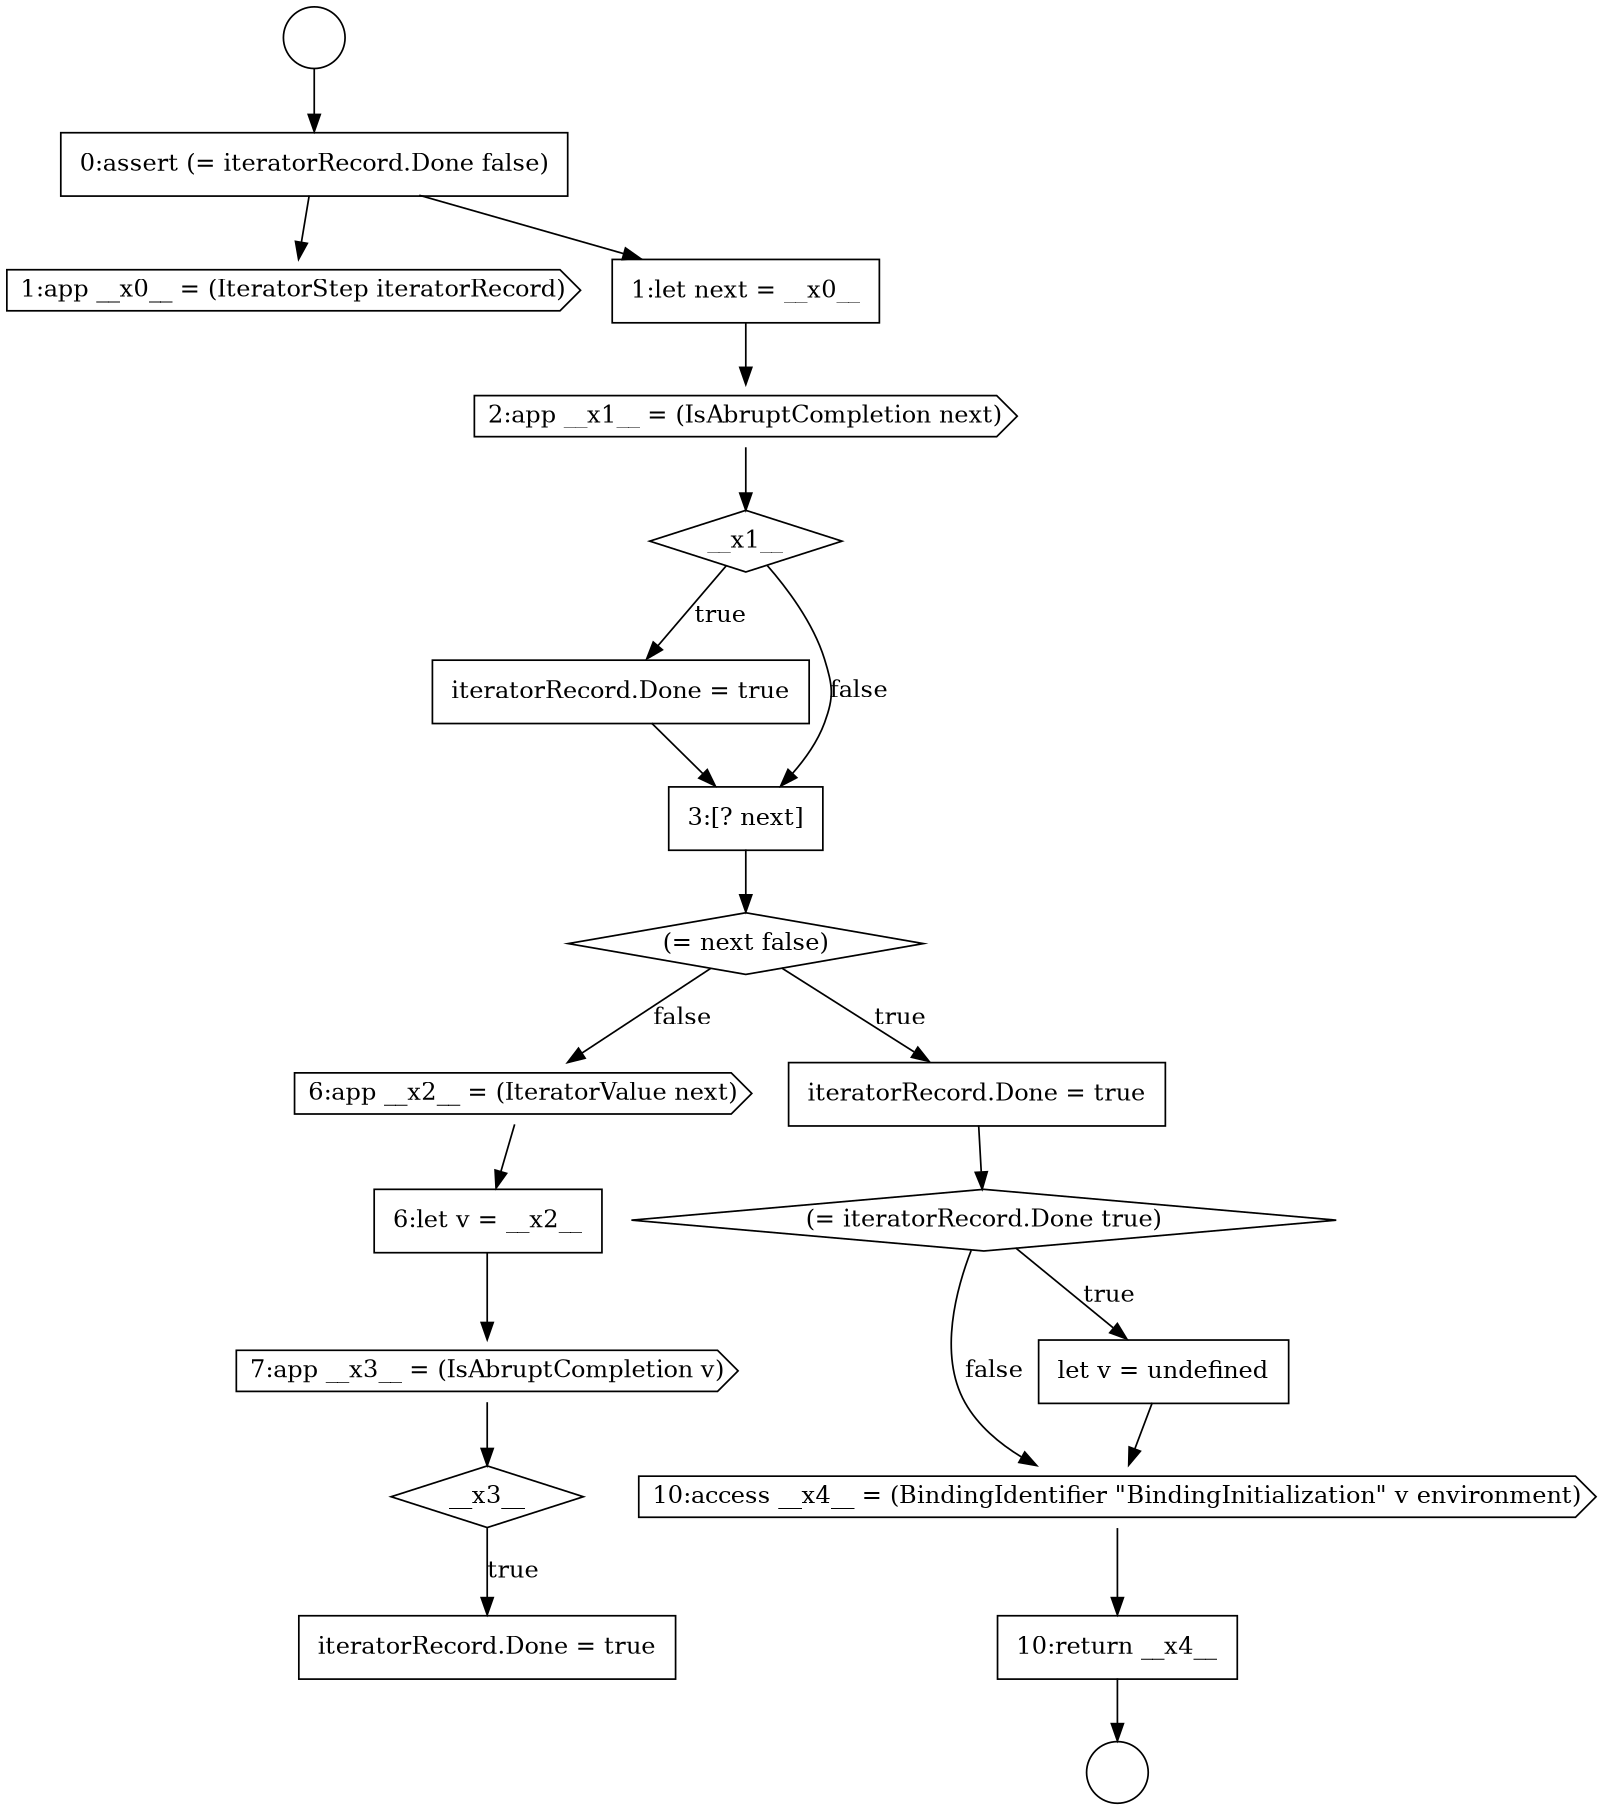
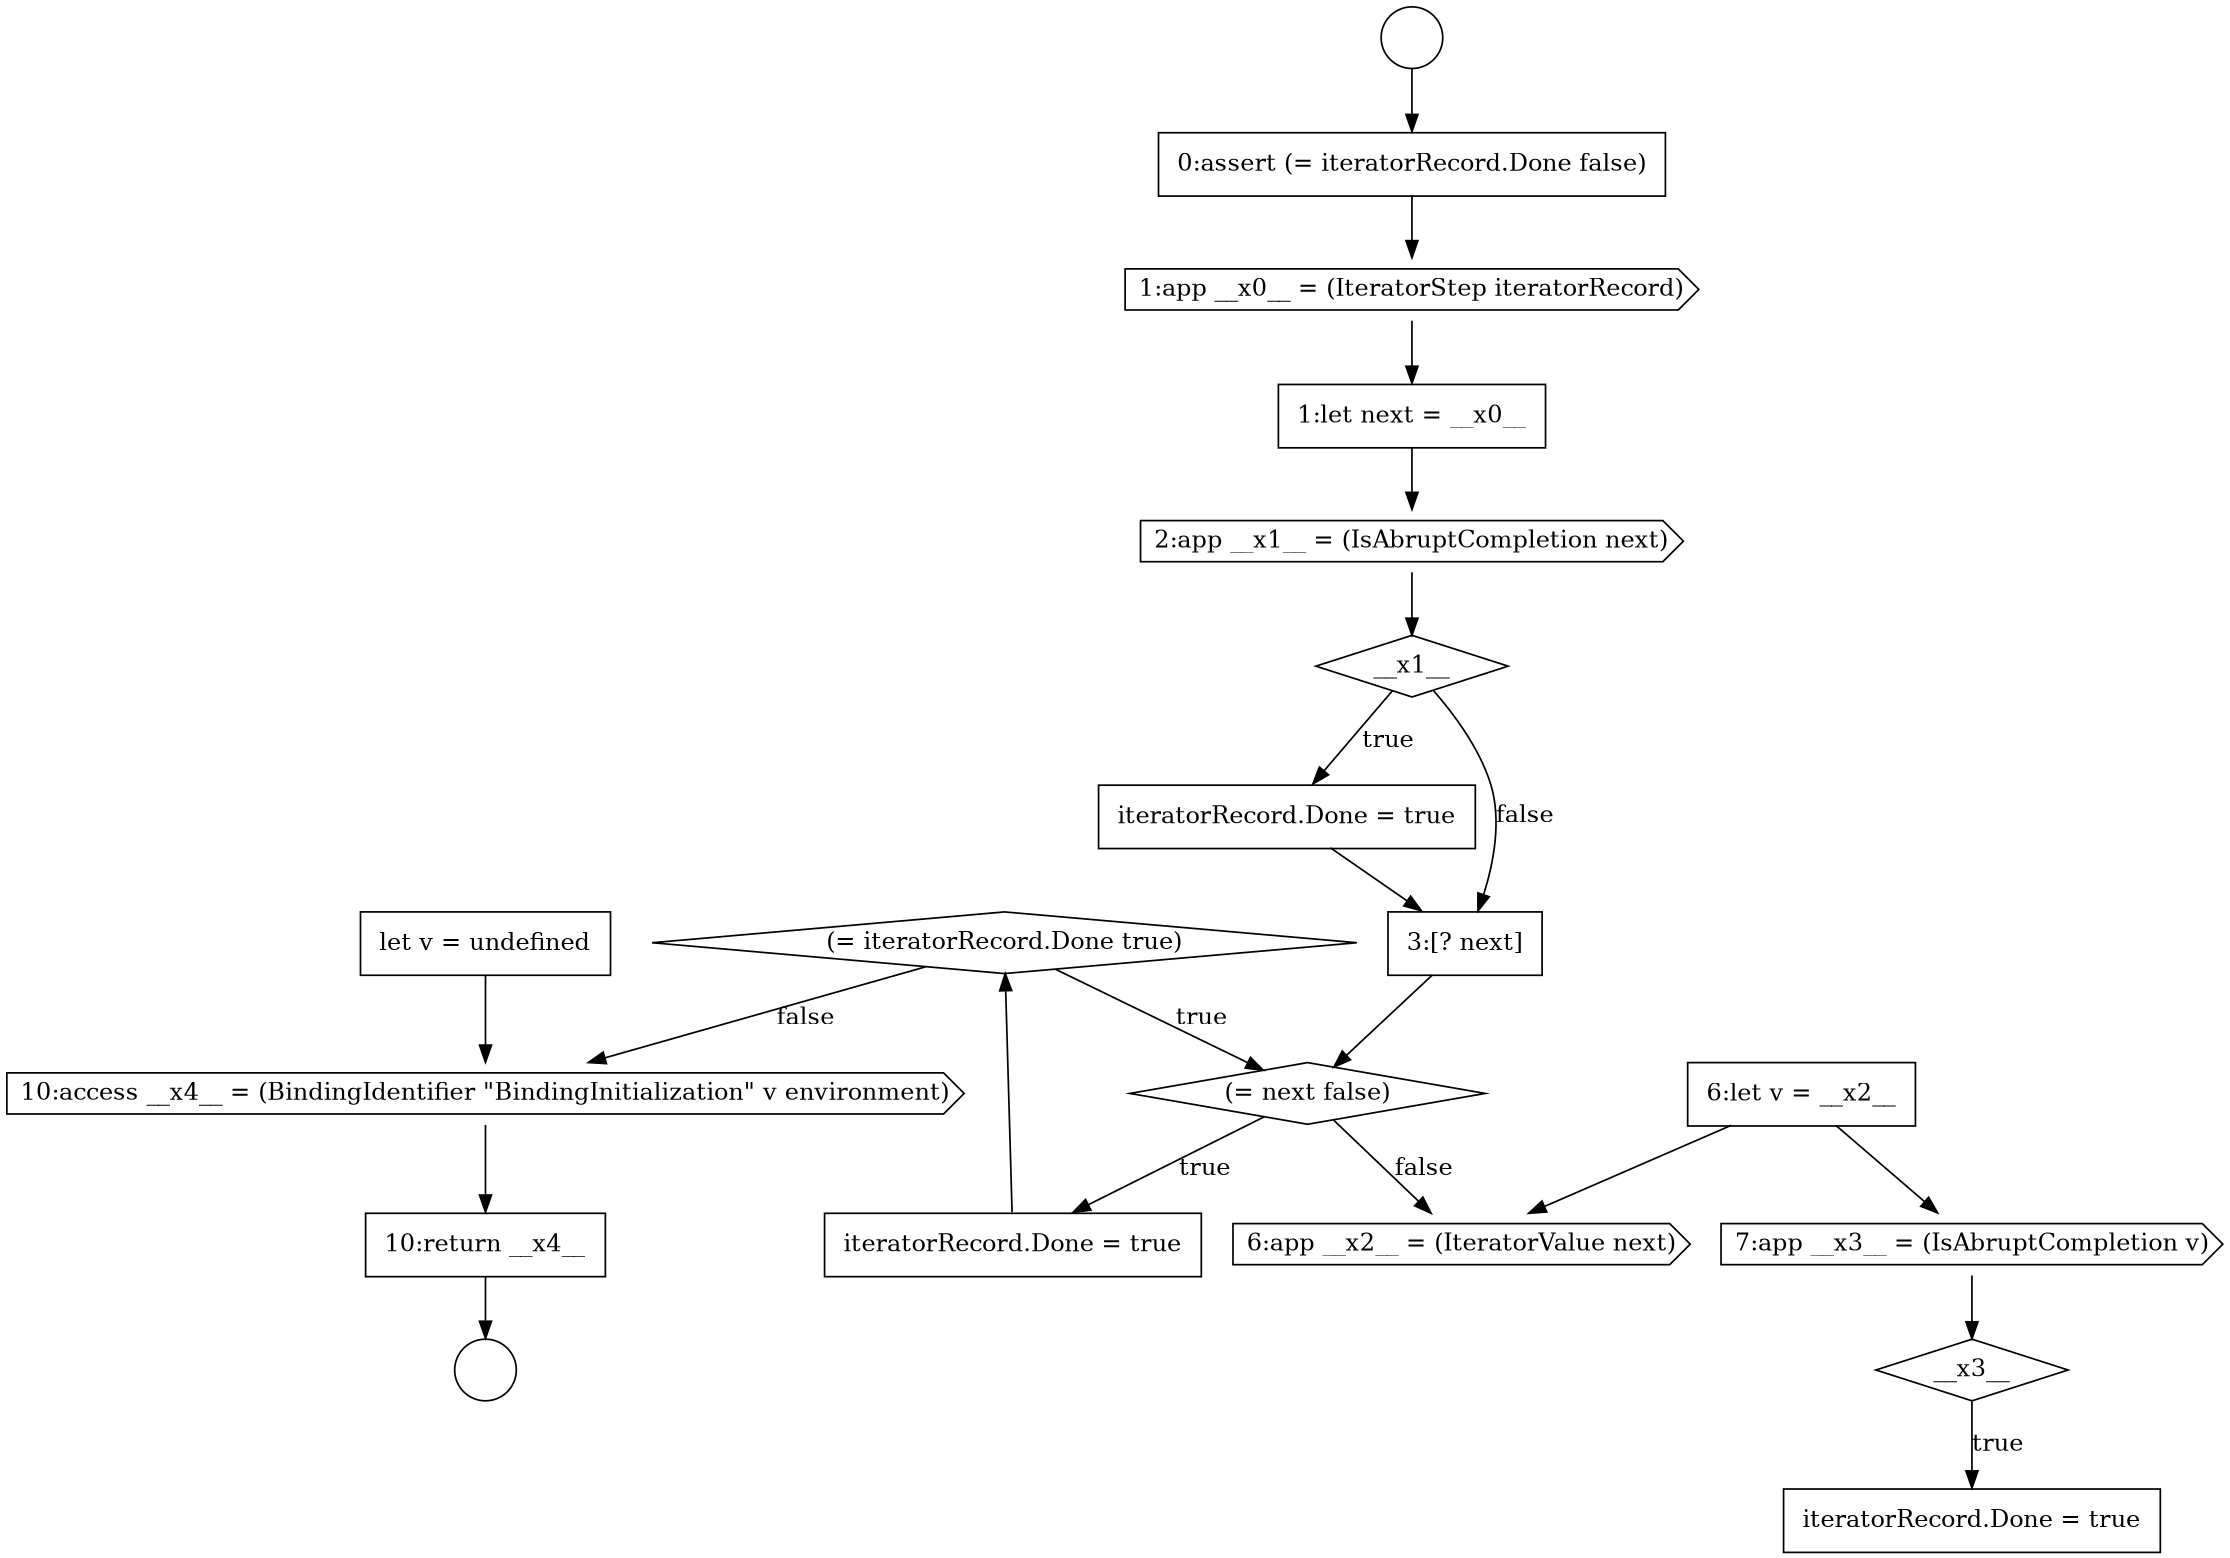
(521, 224) -> (1412, 343)
(508, 1148) -> (1638, 1166)
(1065, 1288) -> (1152, 1016)
